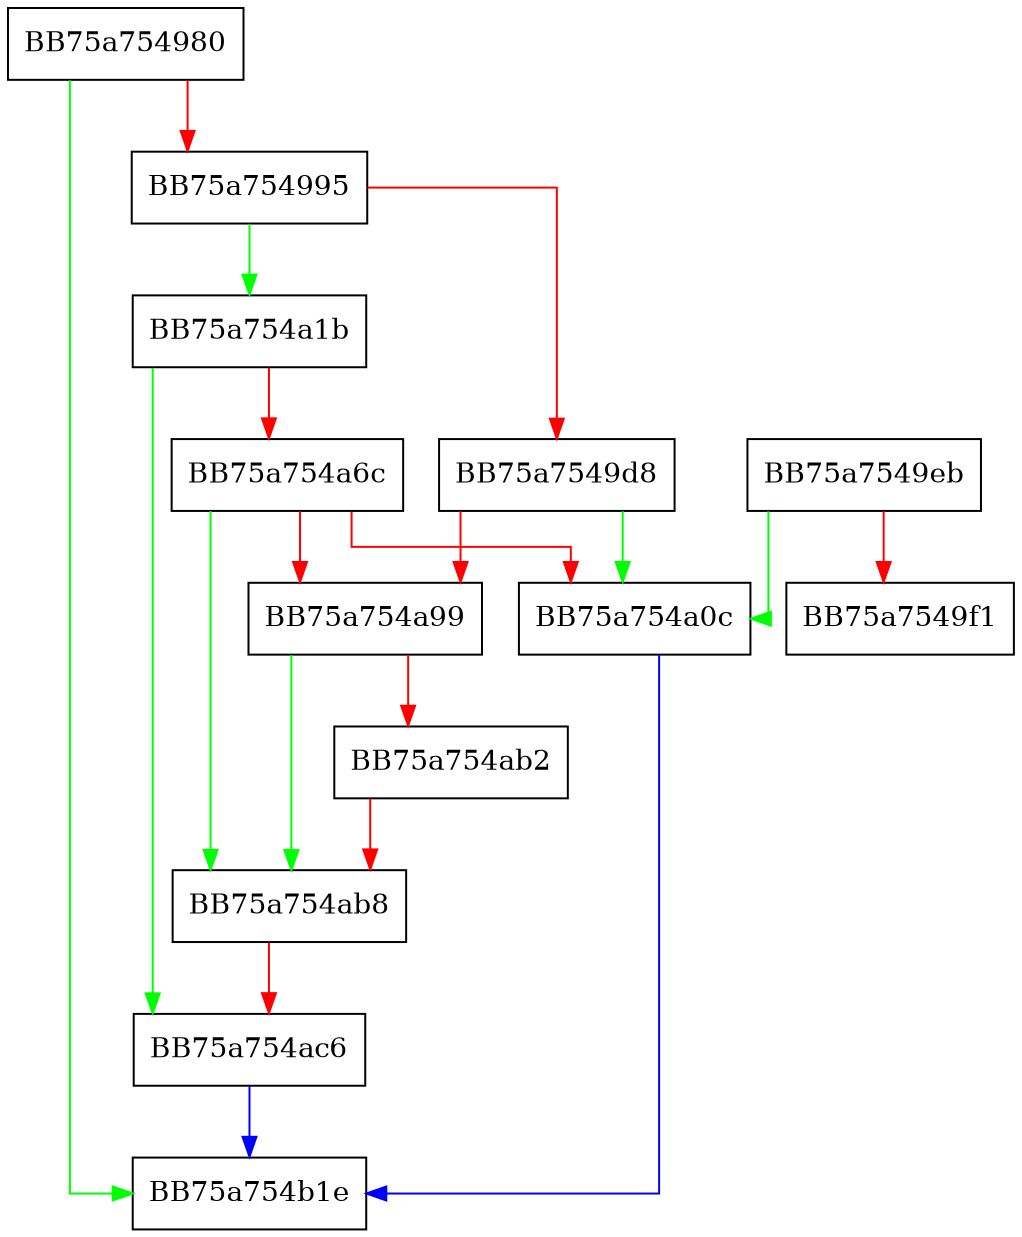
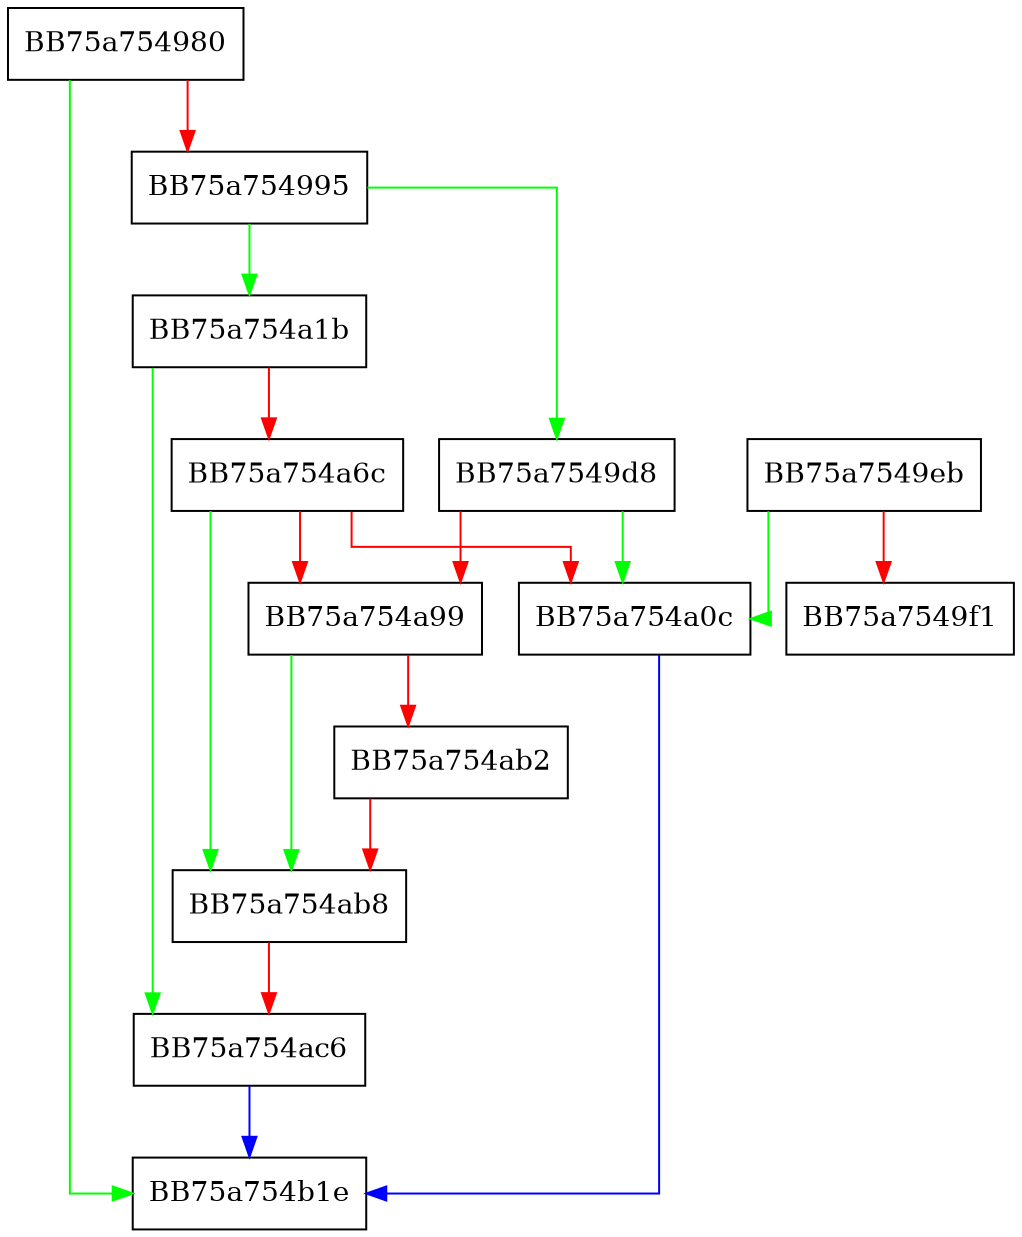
(557, 208) -> (557, 208)
